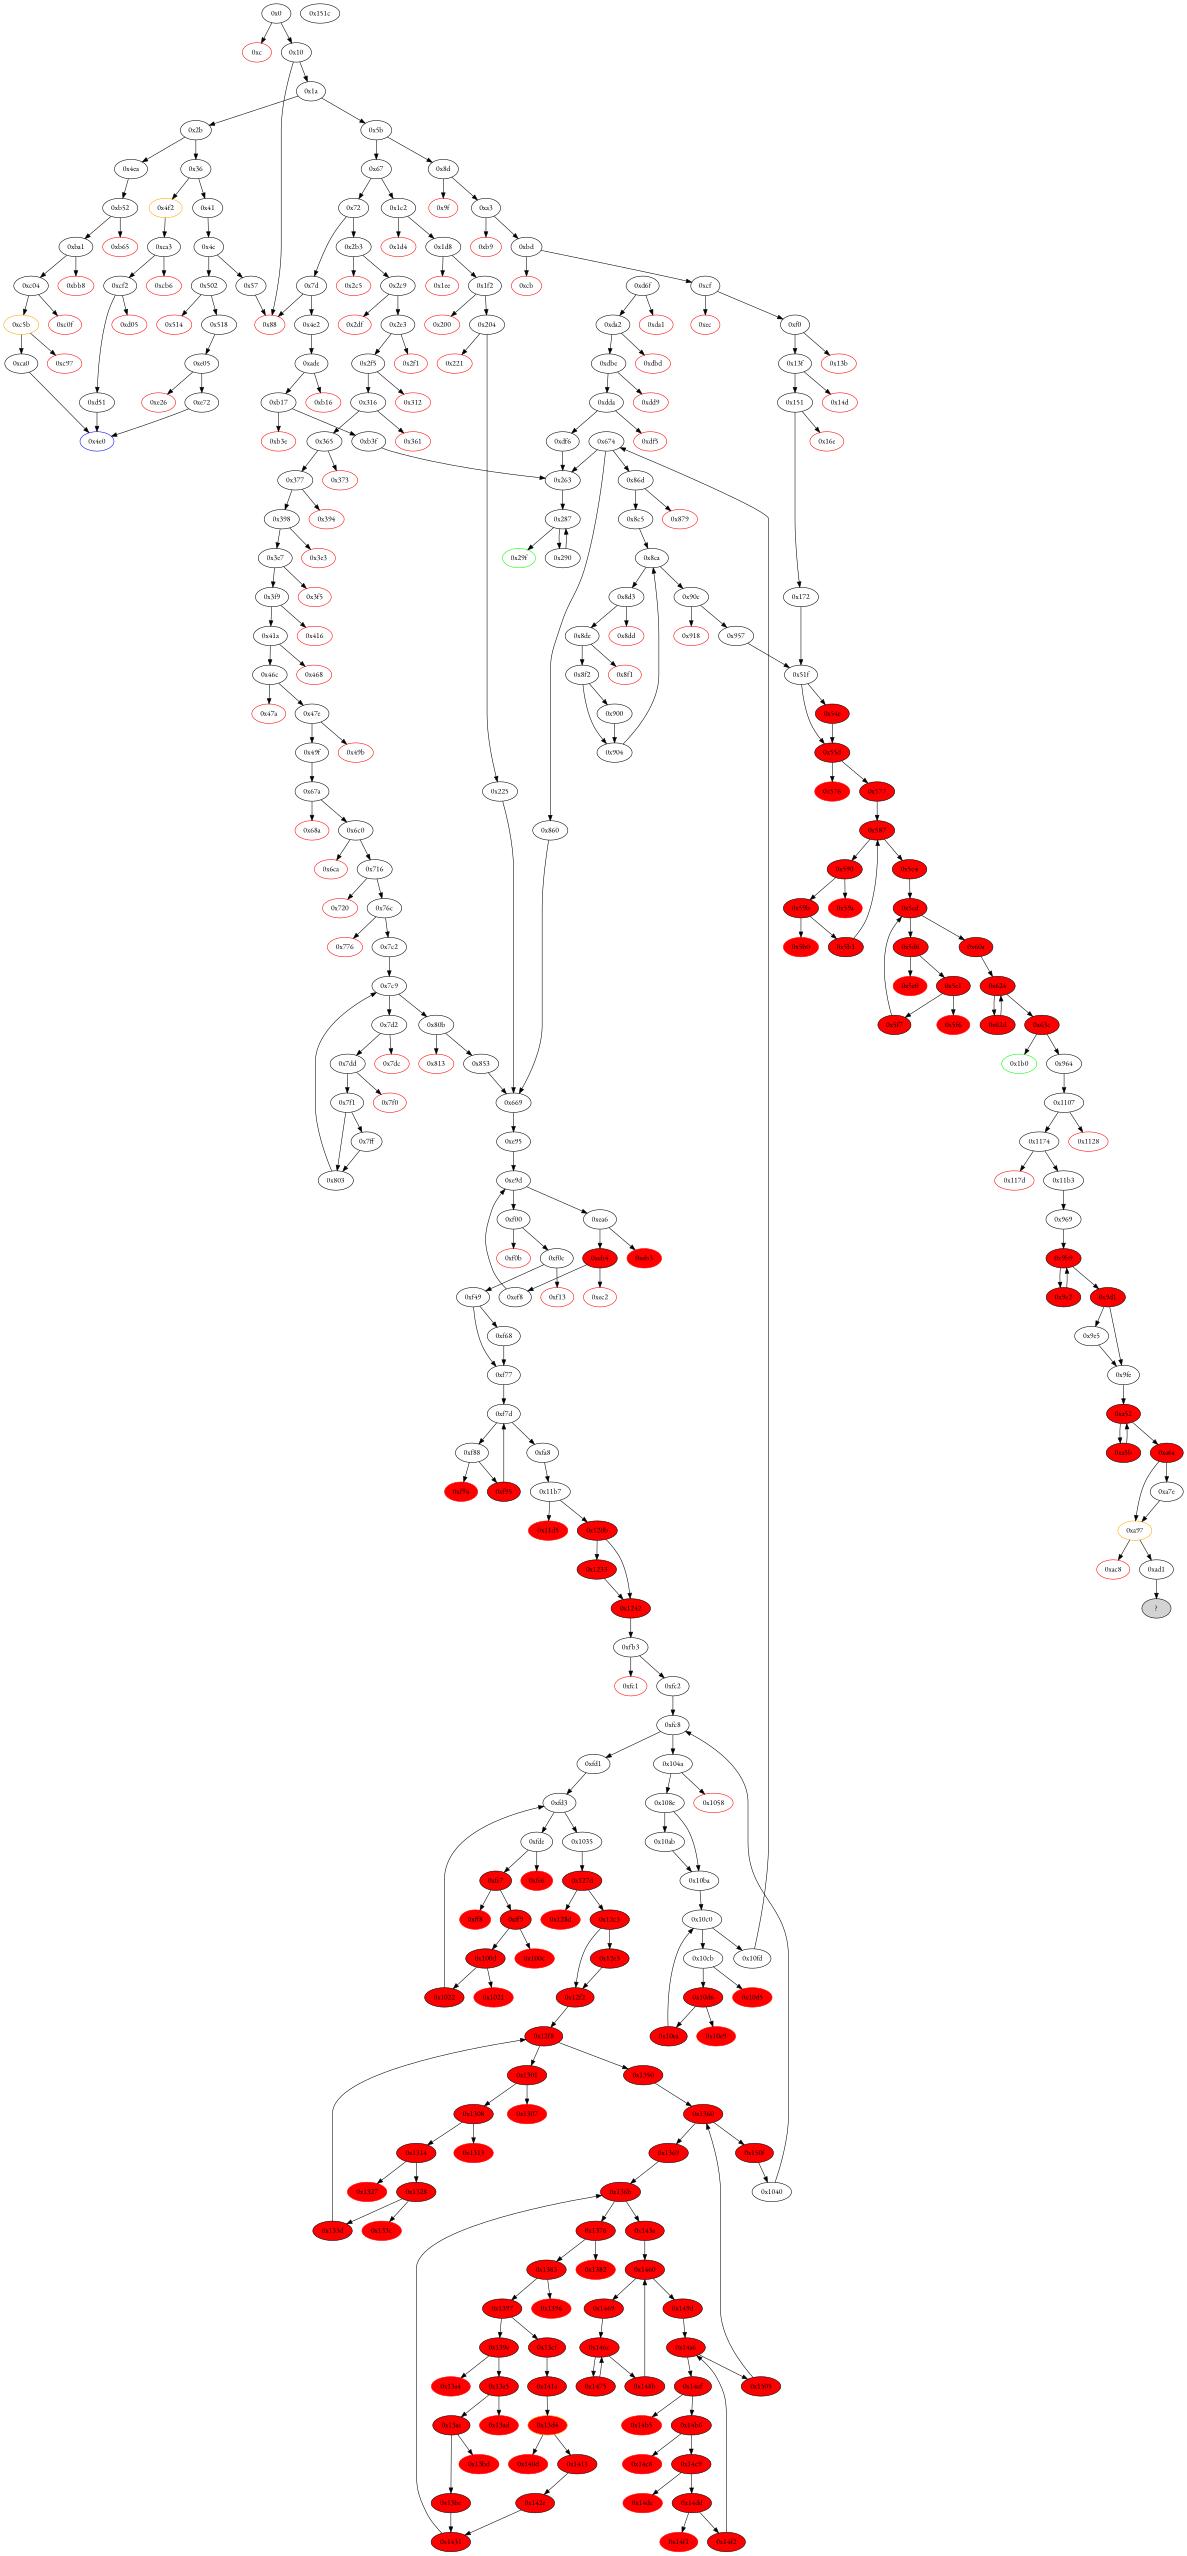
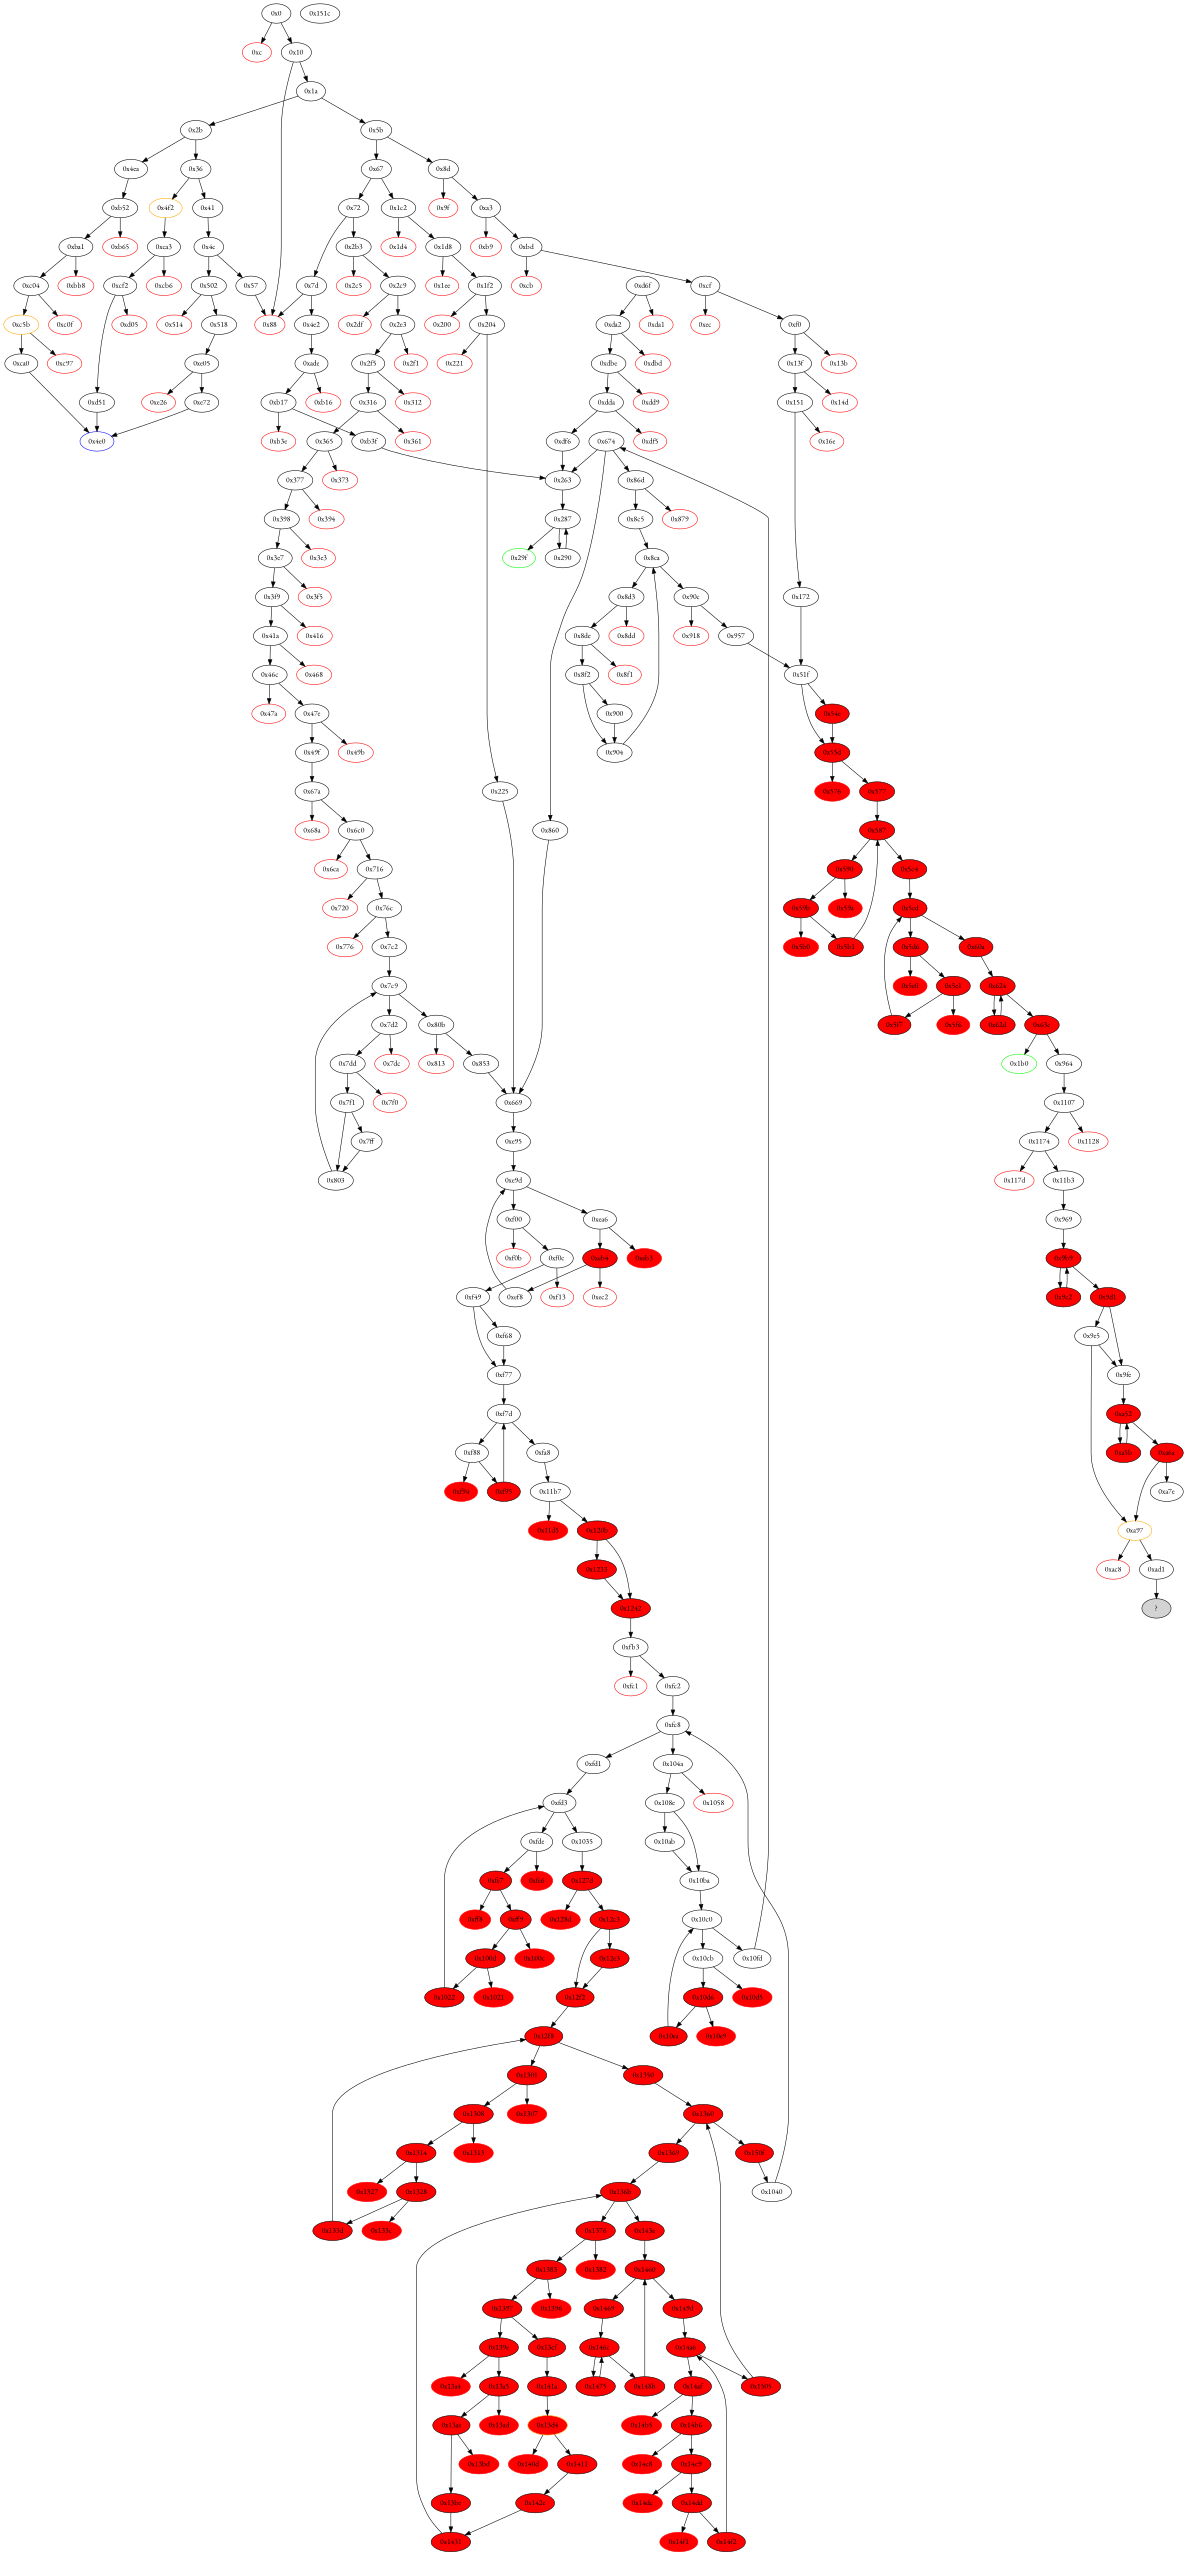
(1153, 1509) -> (1091, 1436)
